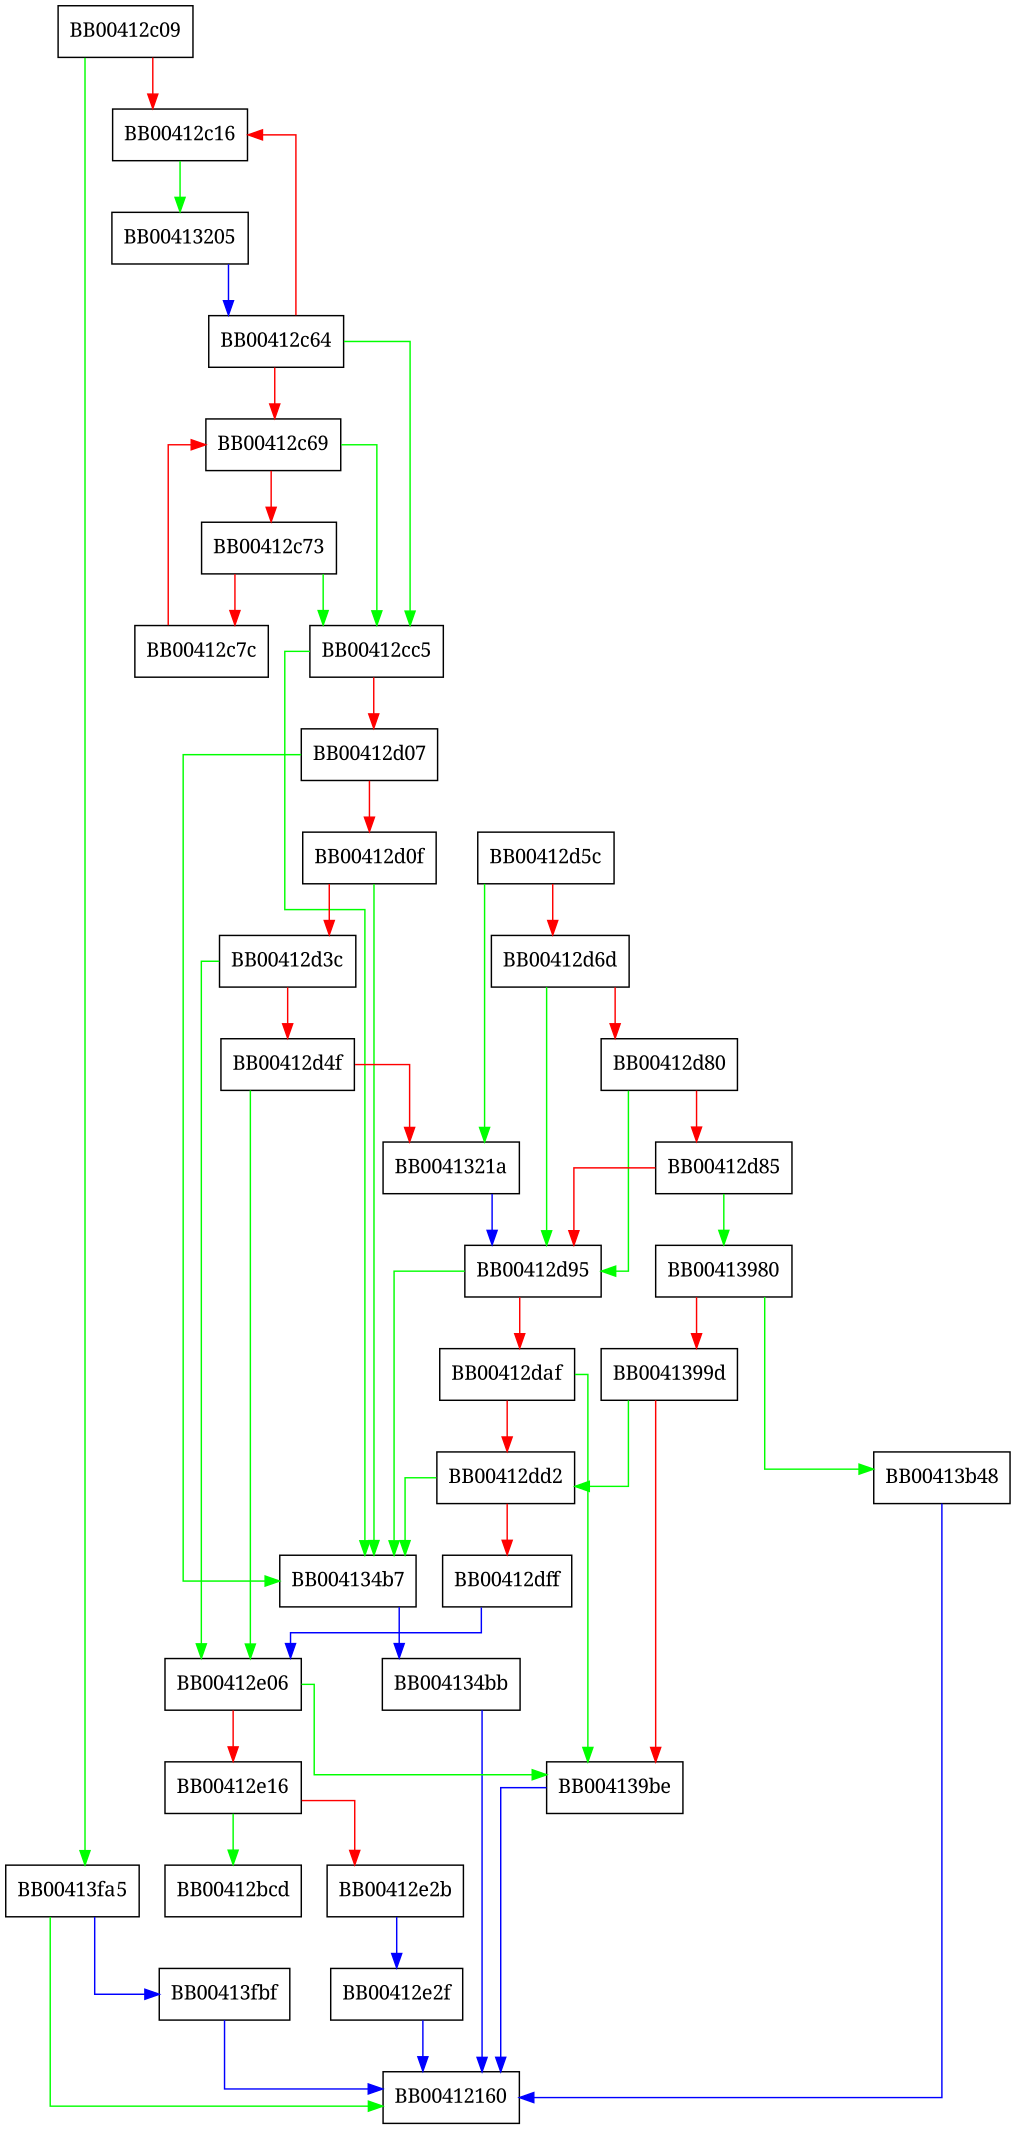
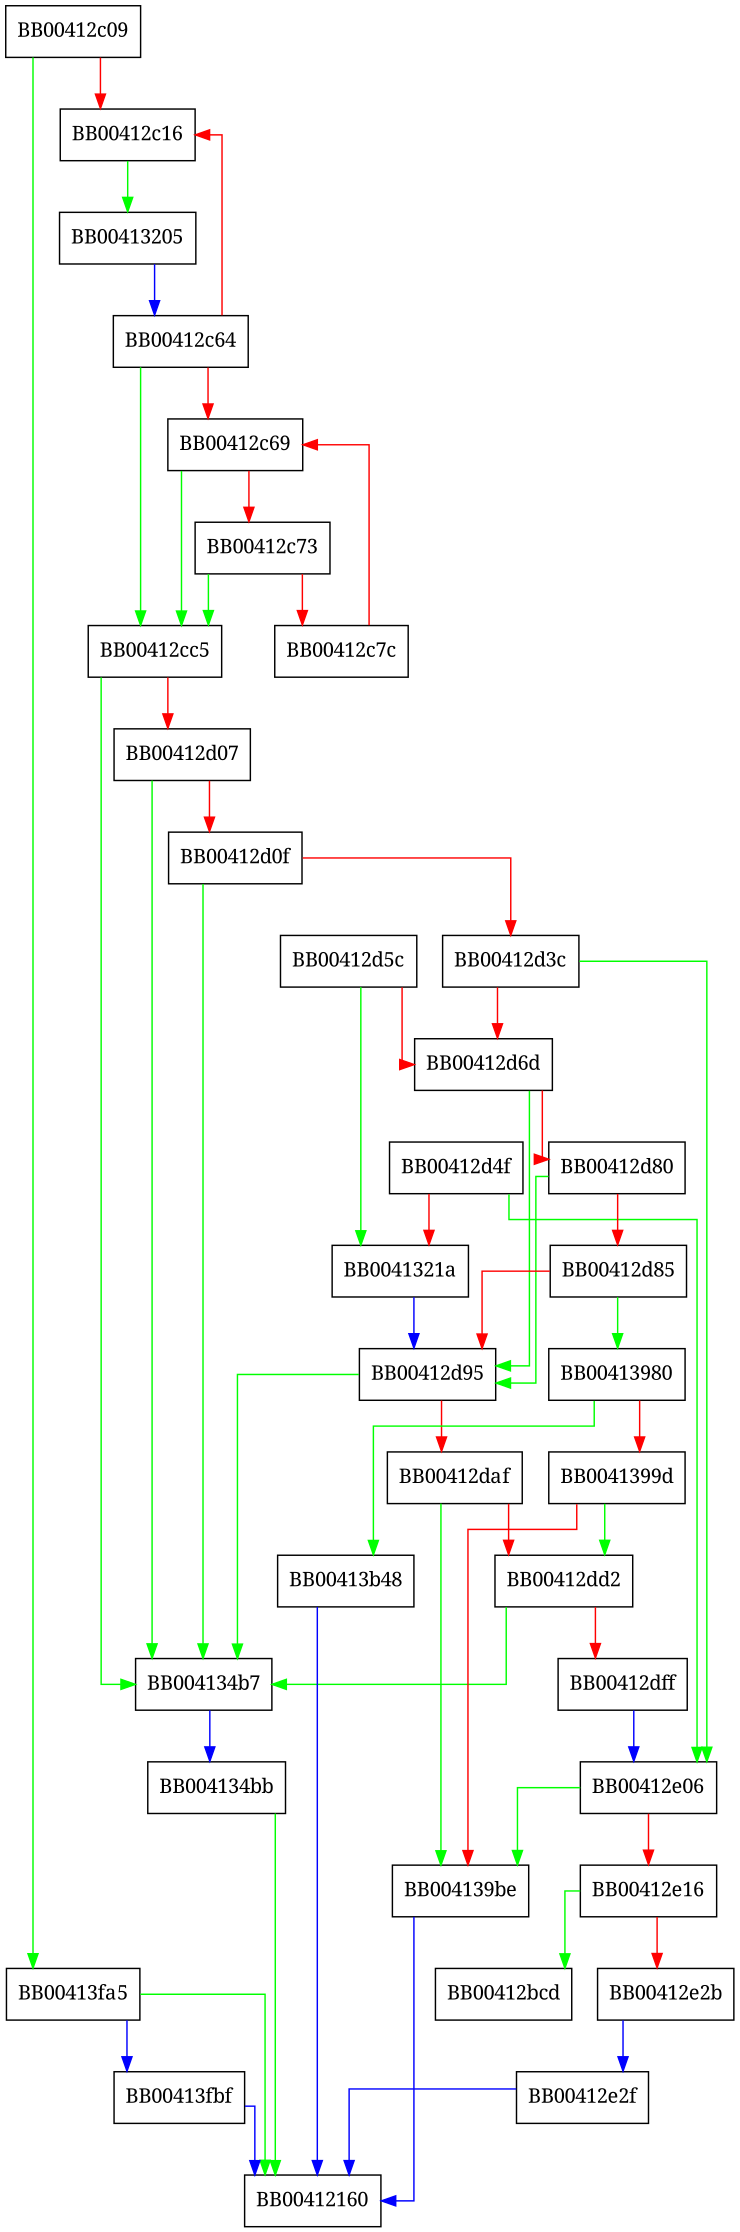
(288, 1006) -> (497, 1006)
(482, 1884) -> (275, 1987)
